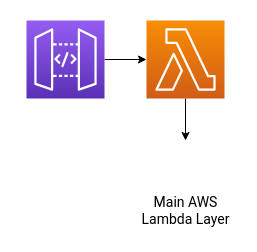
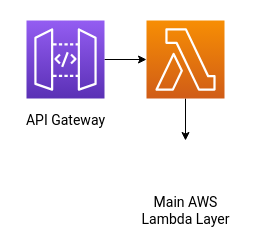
none -> (66, 121)
